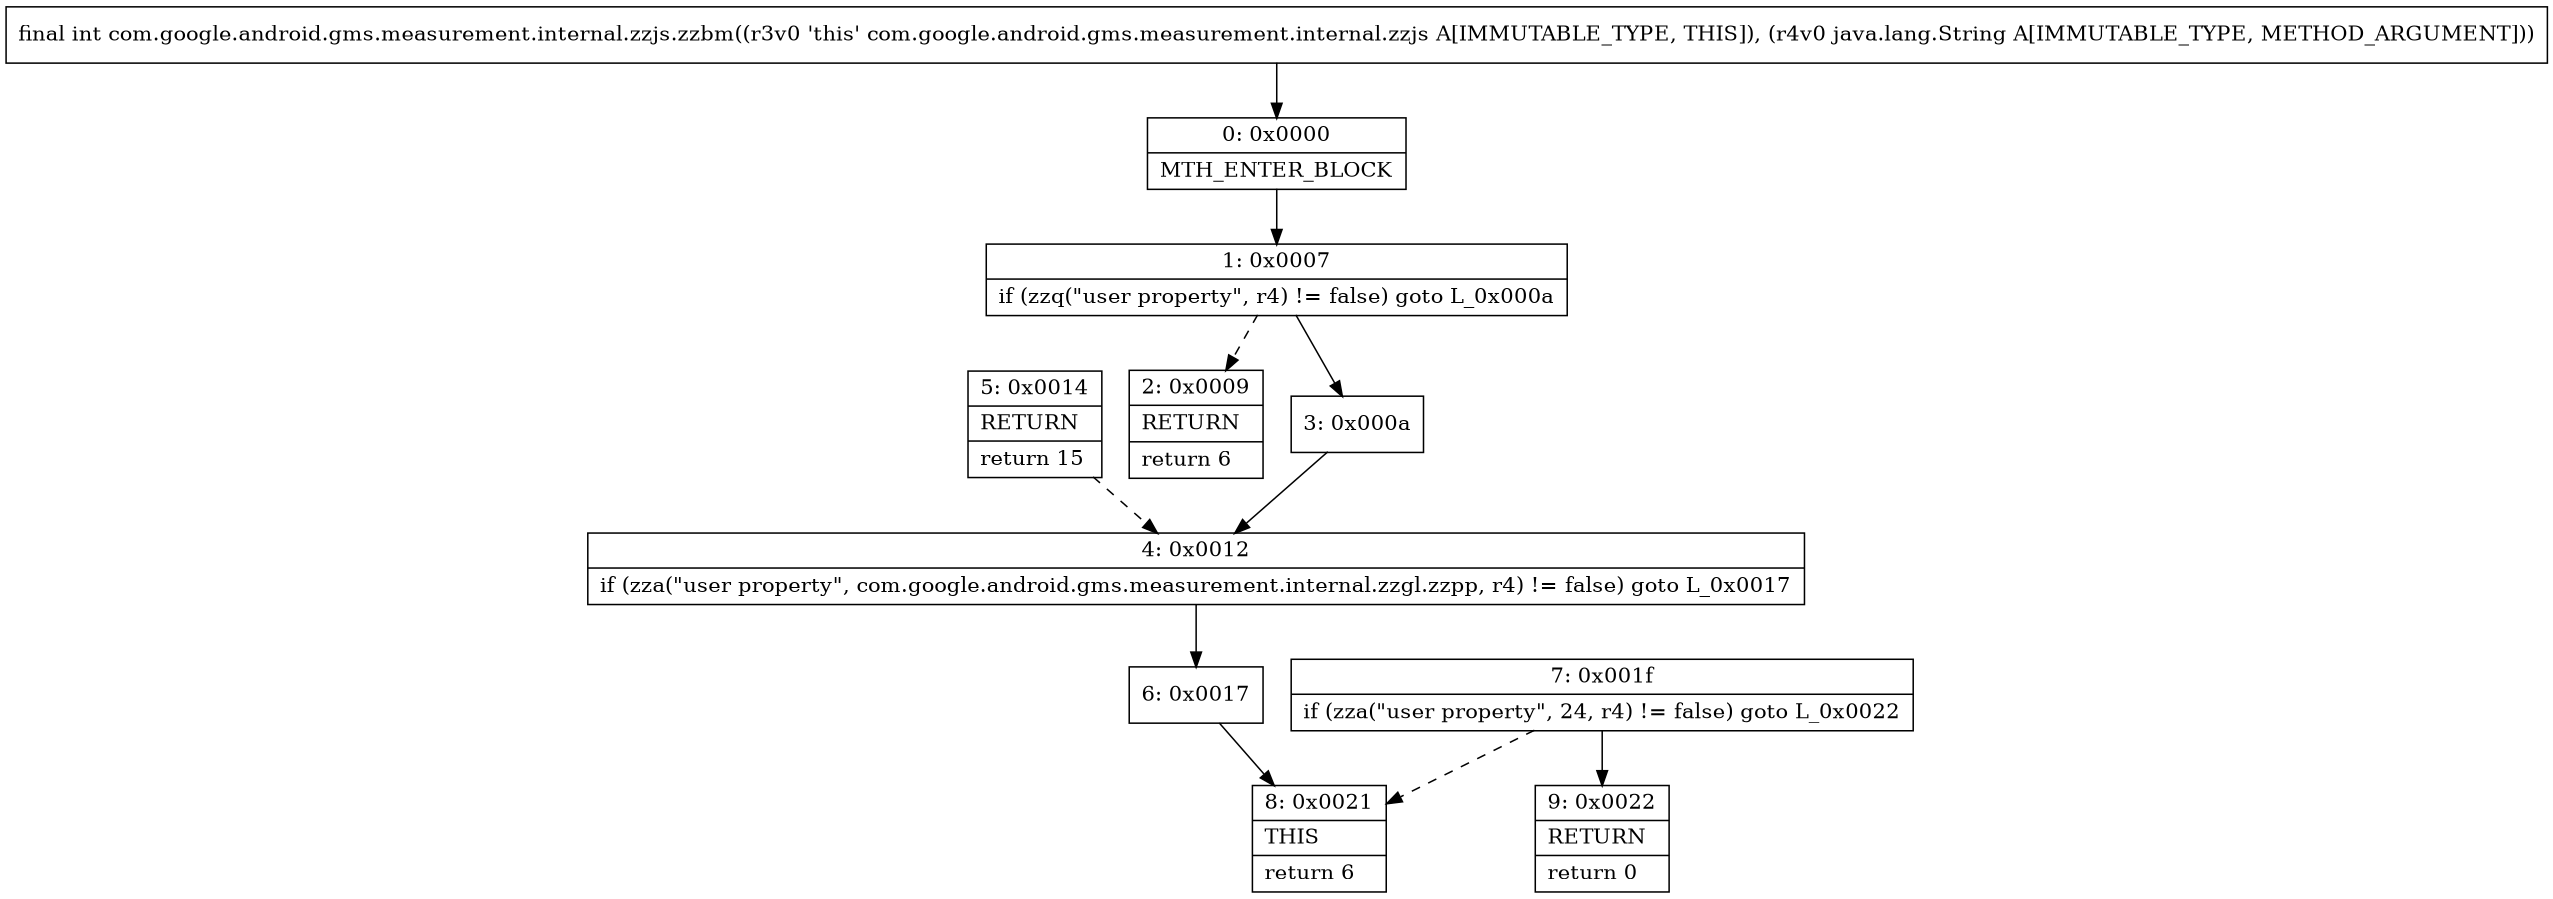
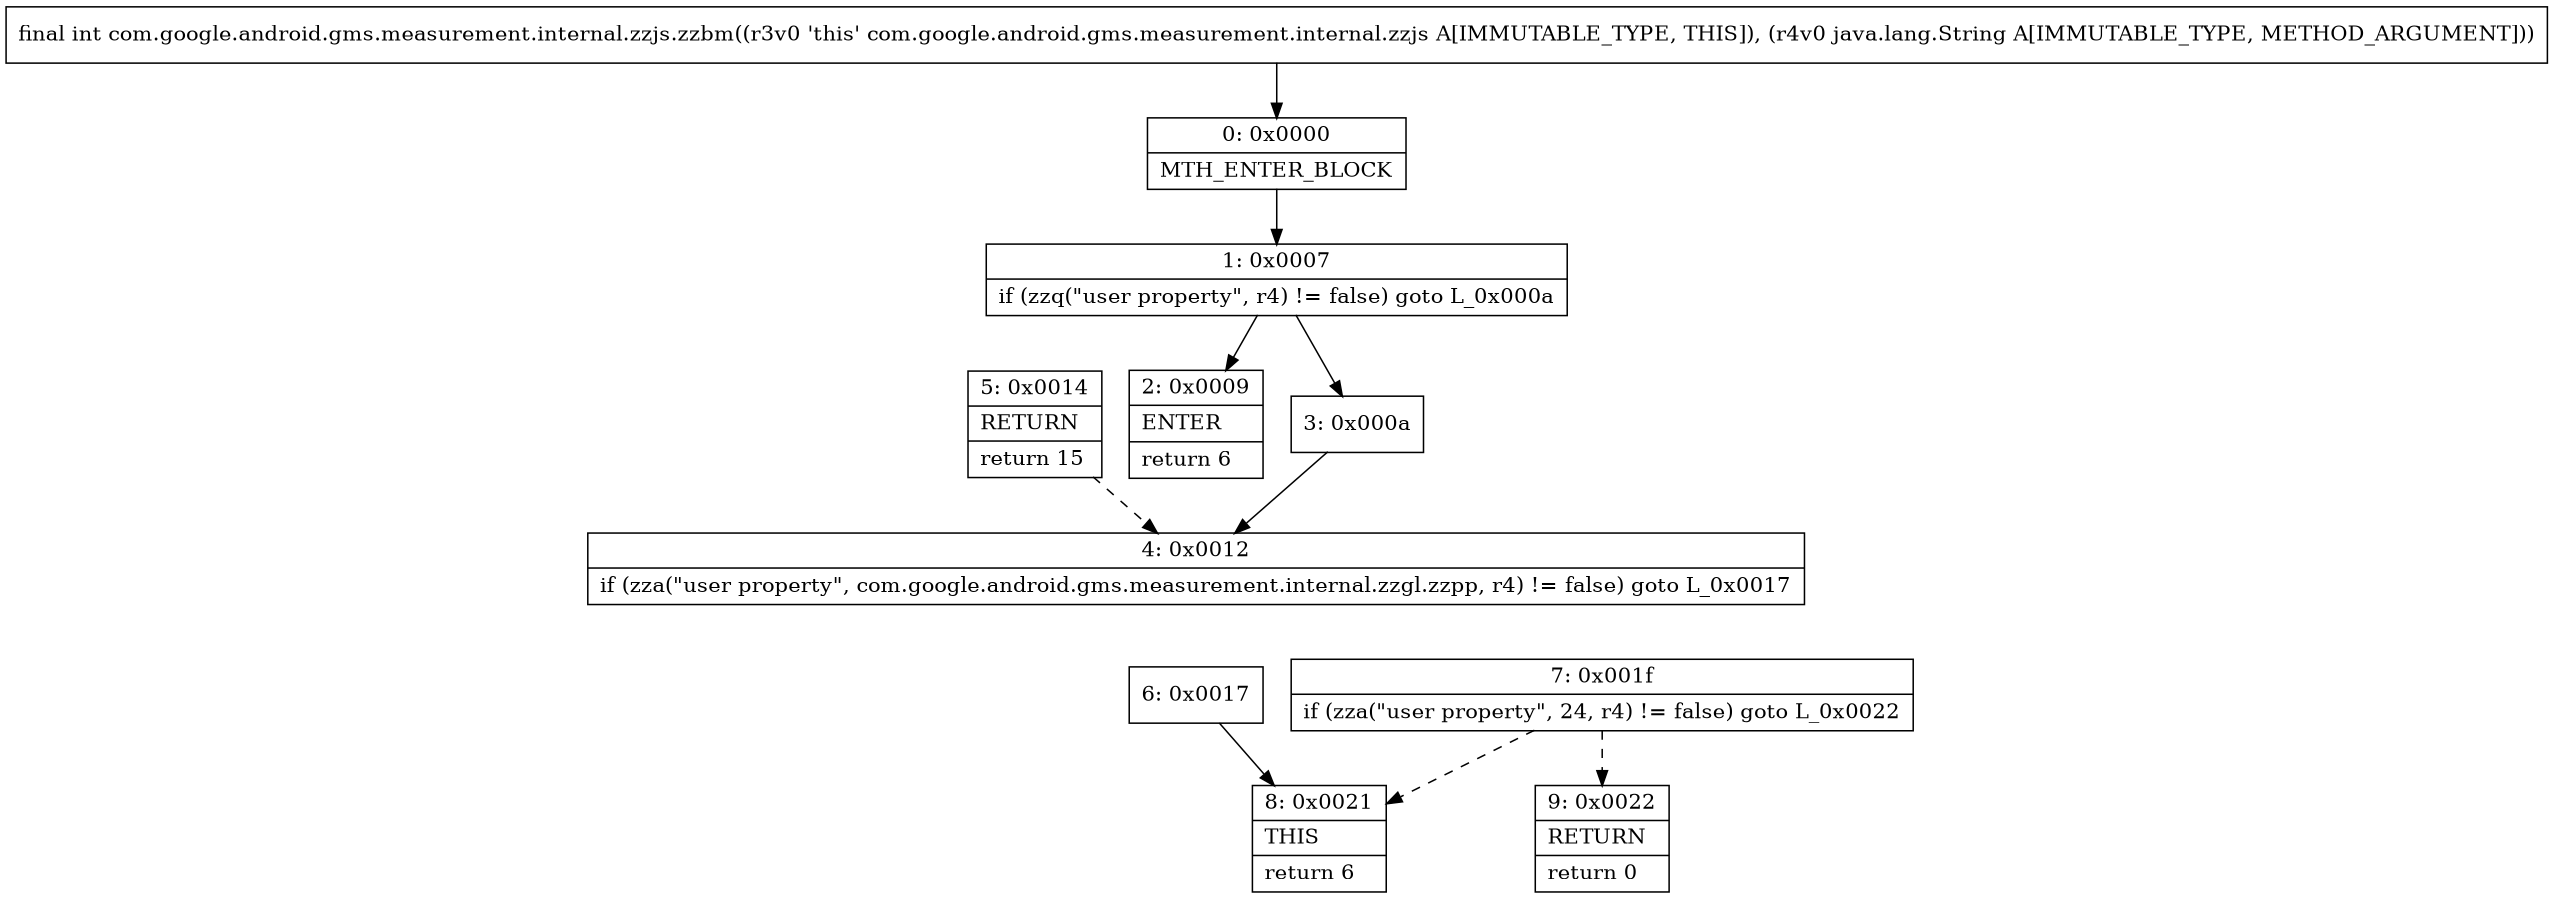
(1246, 336) -> (1246, 336)
(1191, 423) -> (1182, 423)
(1196, 628) -> none
(1602, 751) -> (1602, 751)
